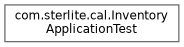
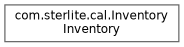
(92, 23) -> (92, 23)
